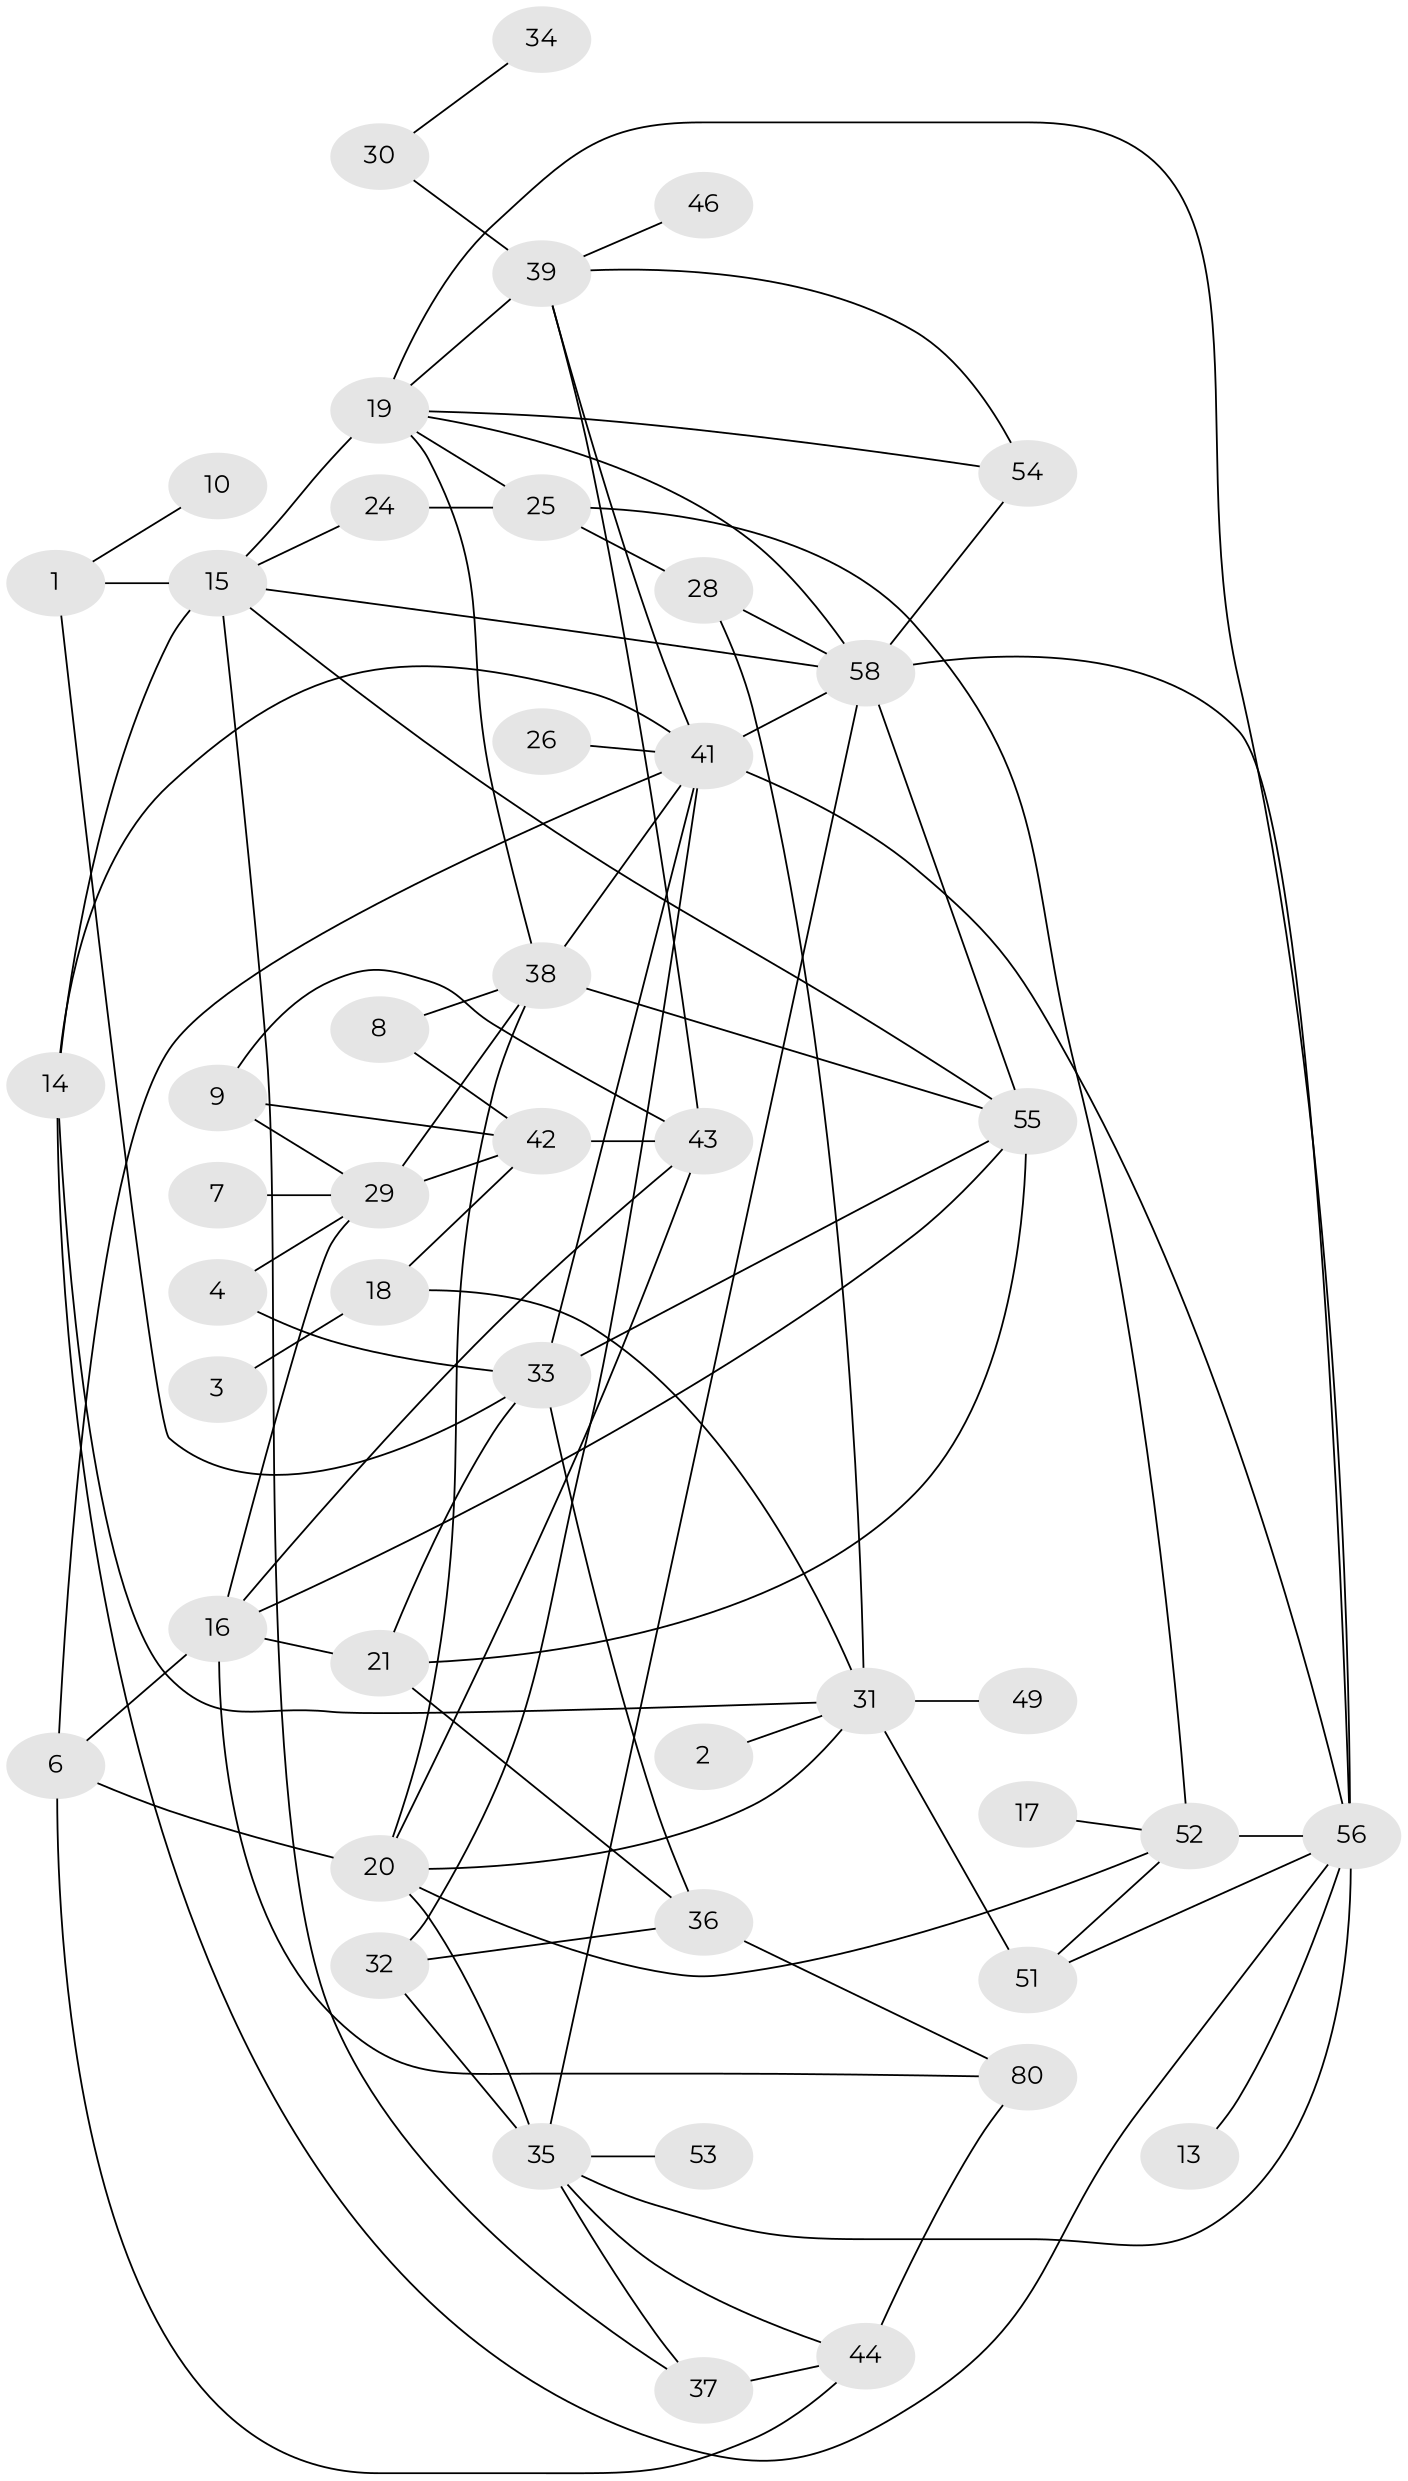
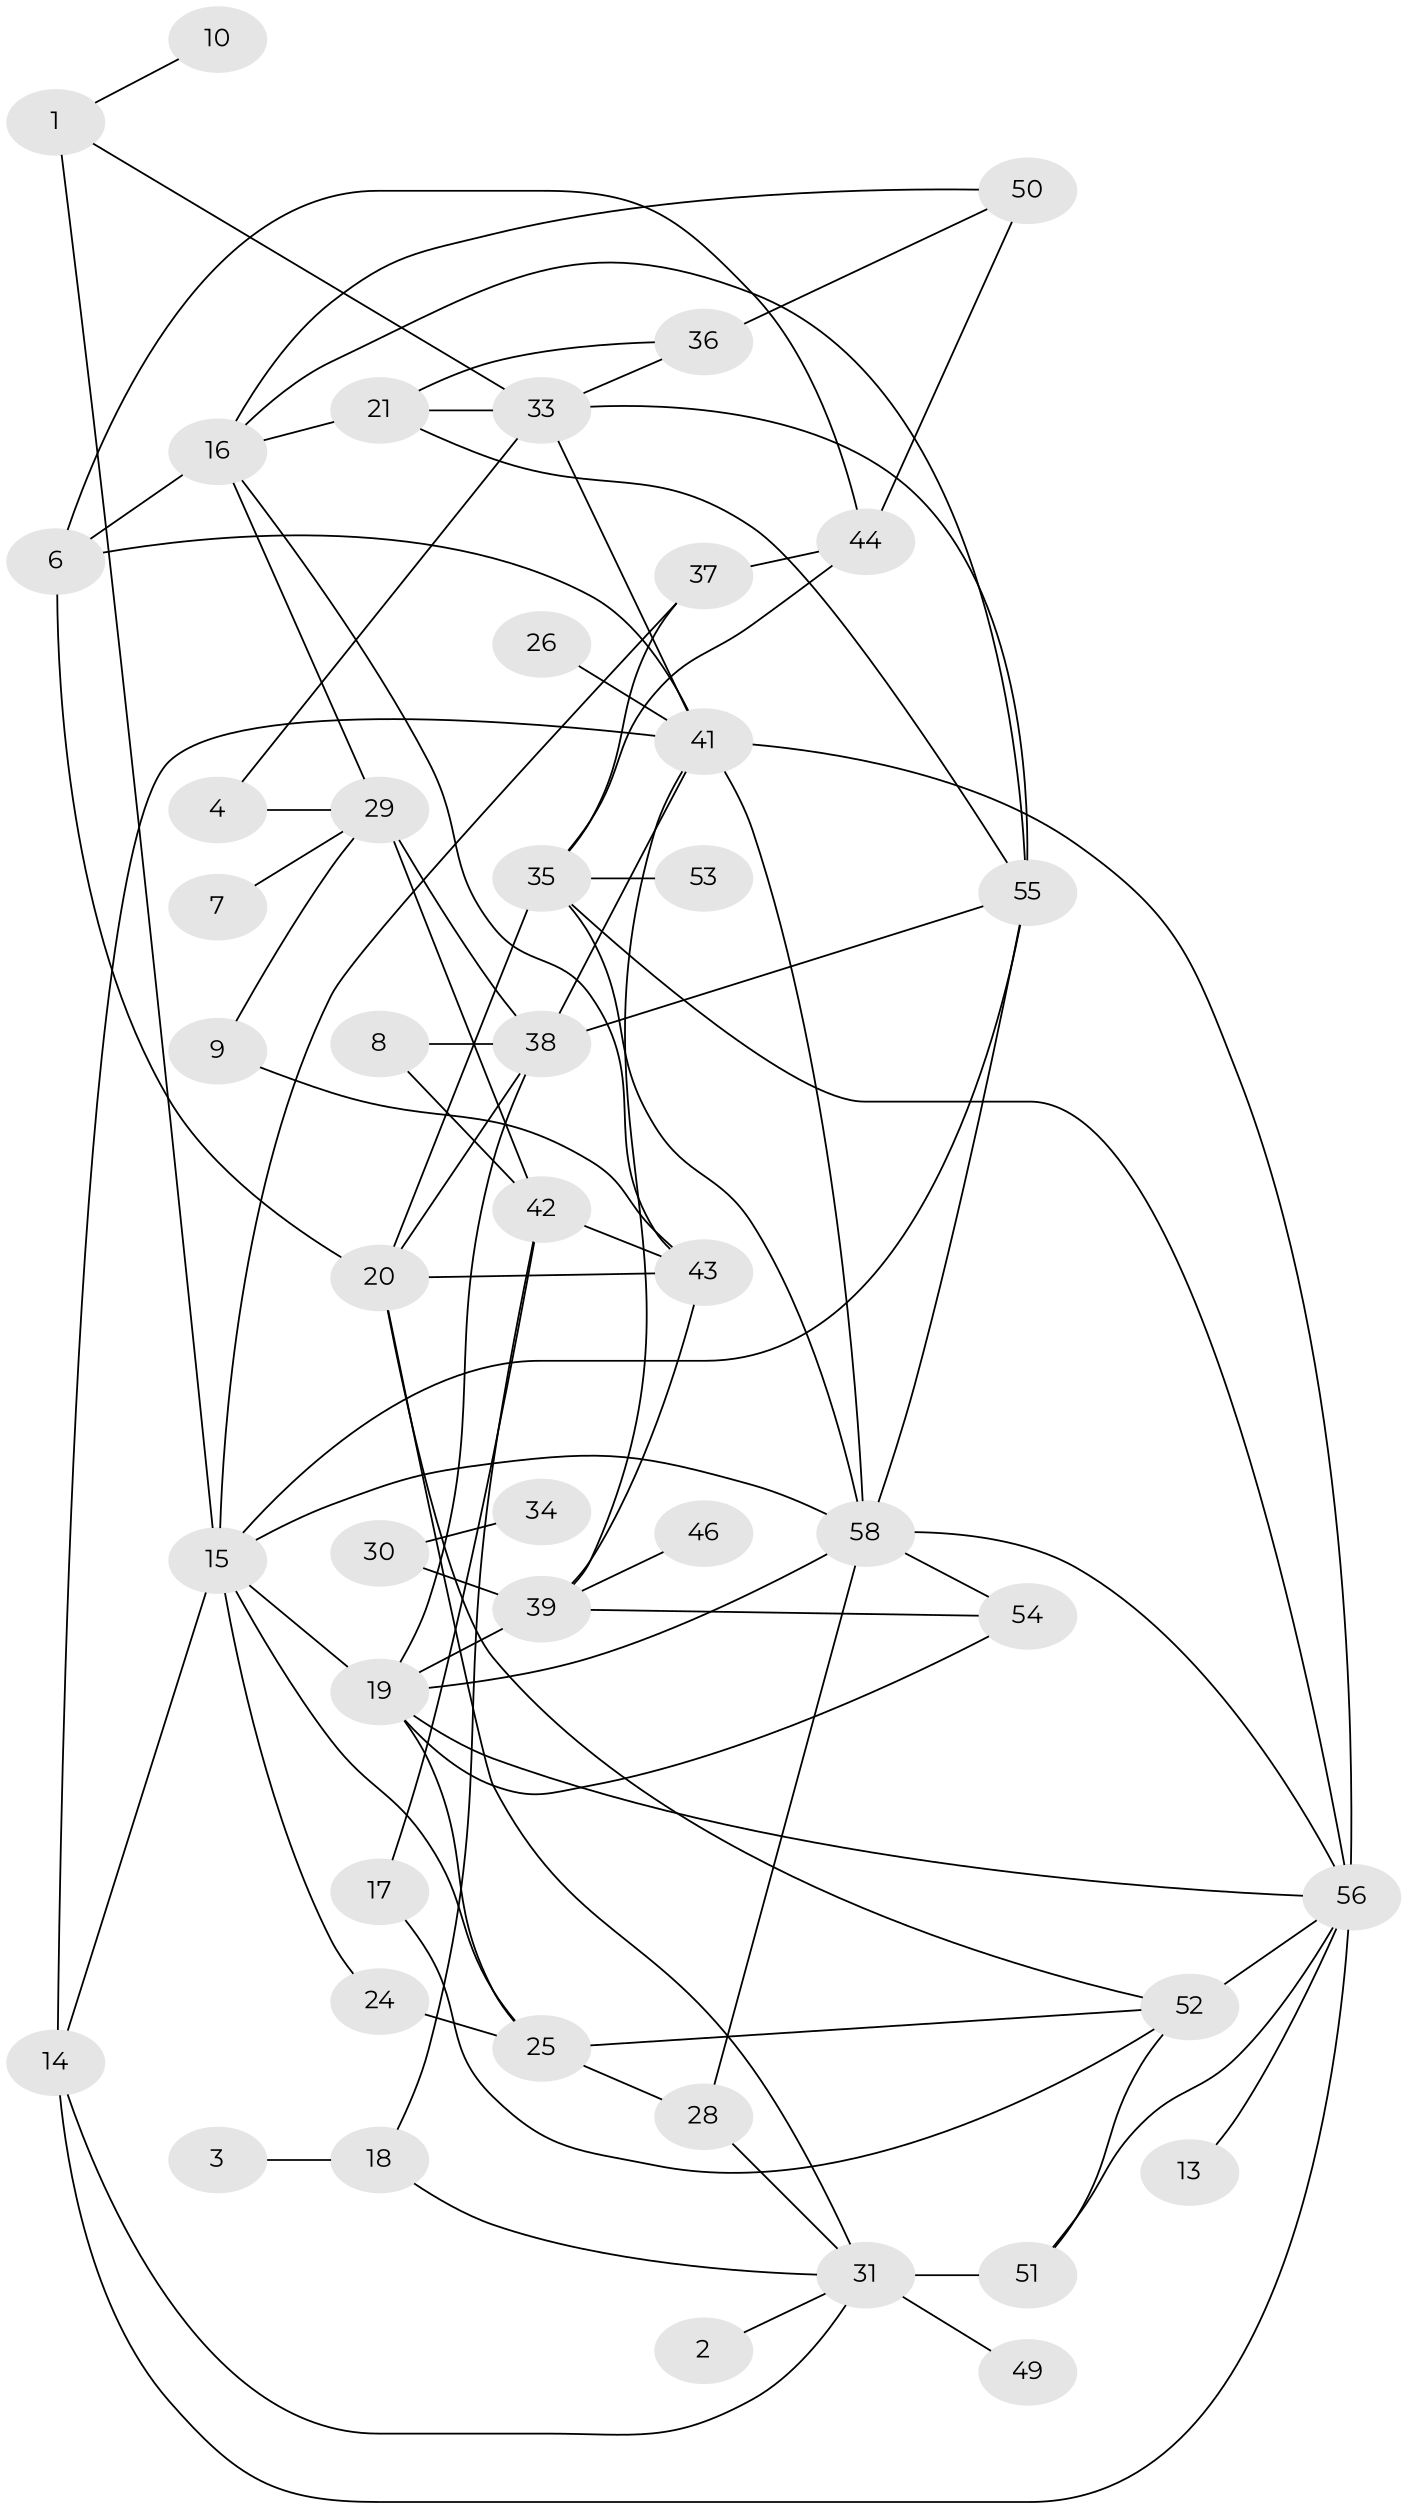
(380, 1119) -> (469, 1569)
none -> (389, 1798)
(380, 1966) -> none
(1028, 2077) -> (1028, 191)
